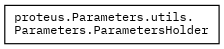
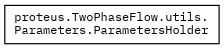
(112, 25) -> (112, 25)
